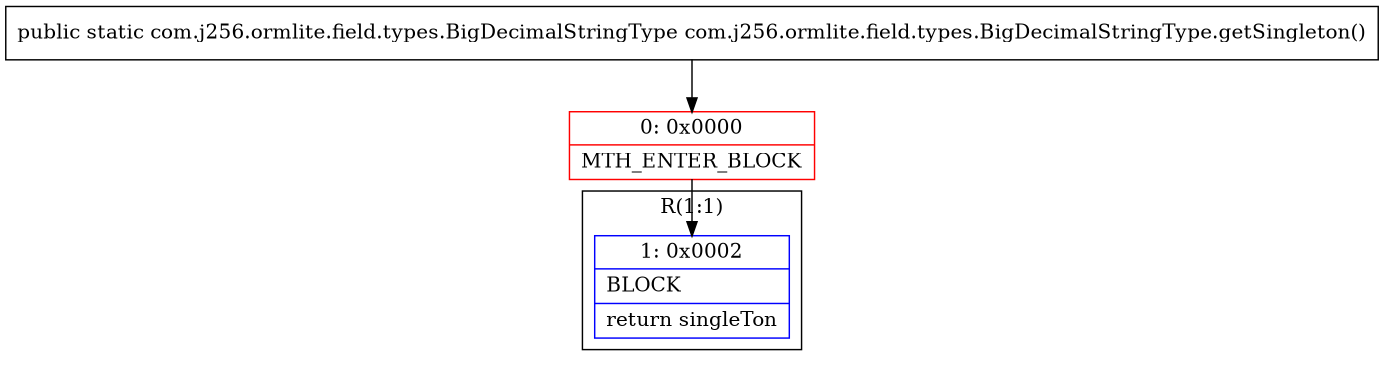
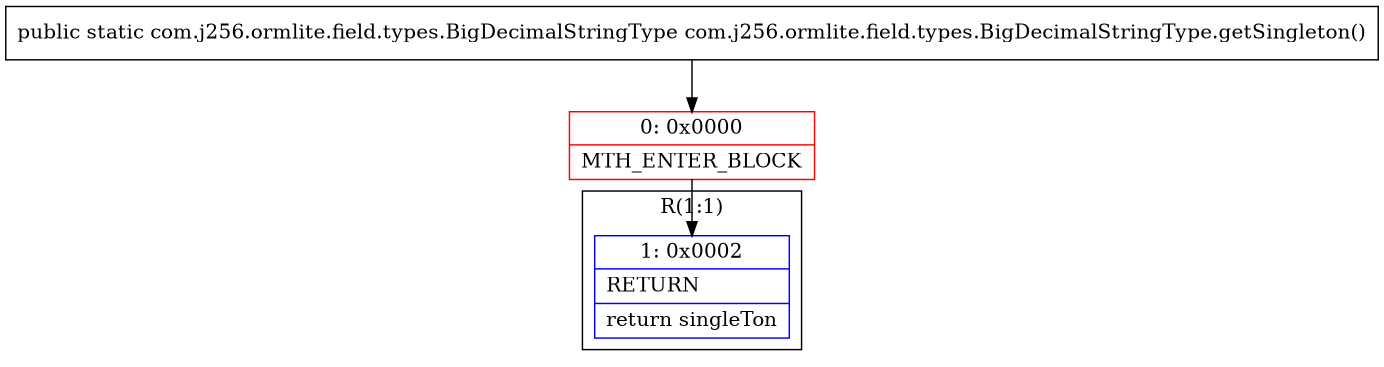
(644, 285) -> (653, 285)
